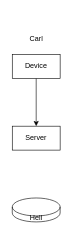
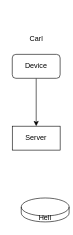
(36, 66) -> (36, 66)
(36, 210) -> (45, 210)
